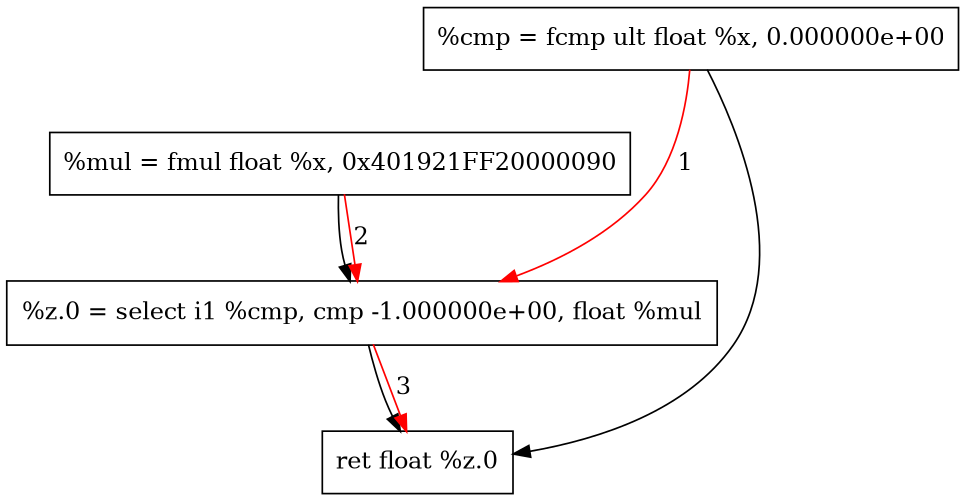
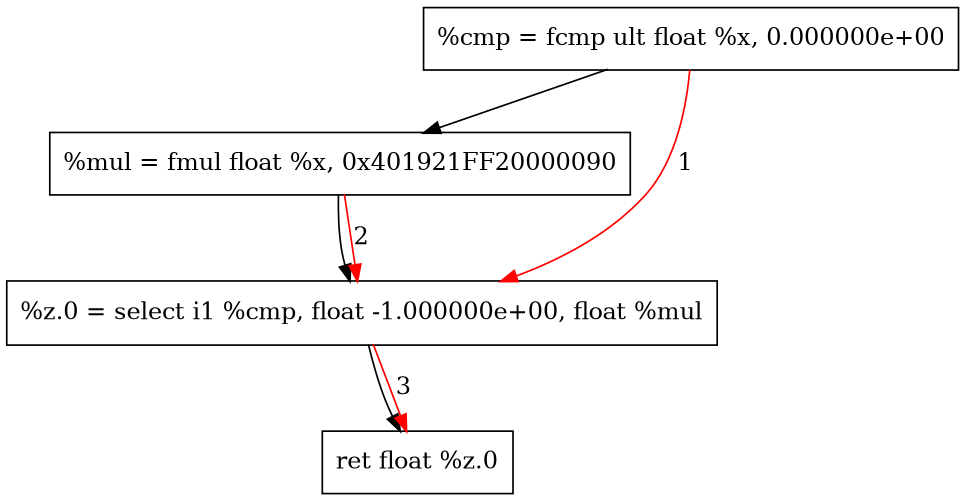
(362, 313) -> (362, 313)
(745, 321) -> (524, 98)
